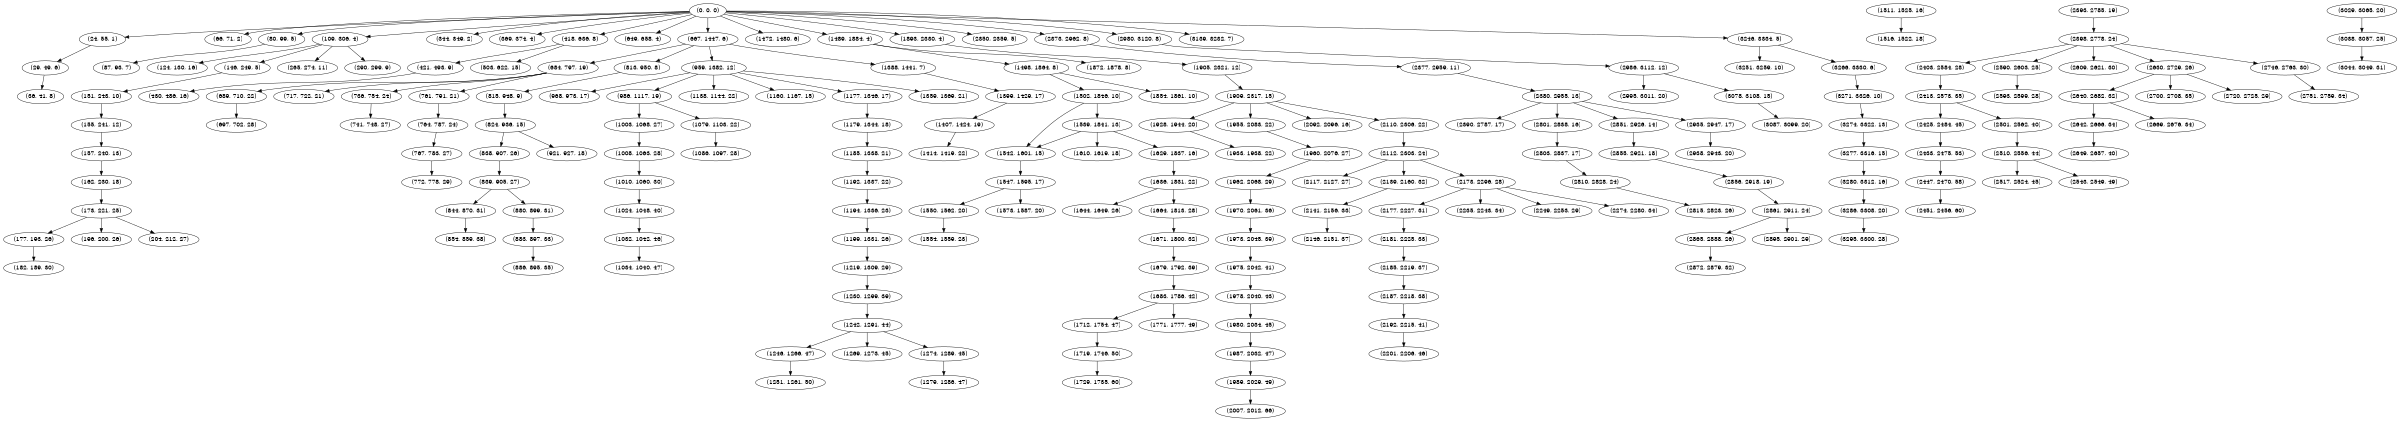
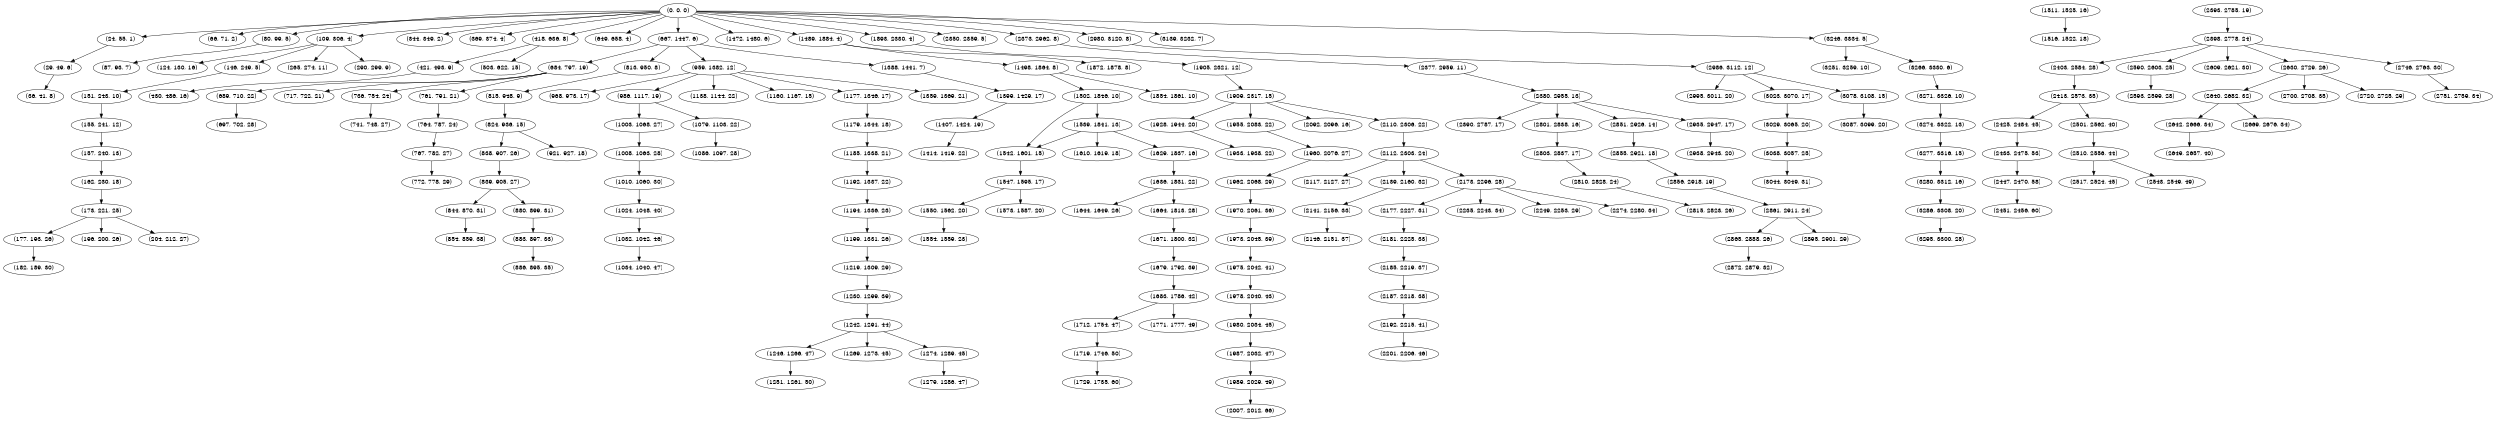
none -> (1787, 97)
(432, 154) -> (432, 154)
